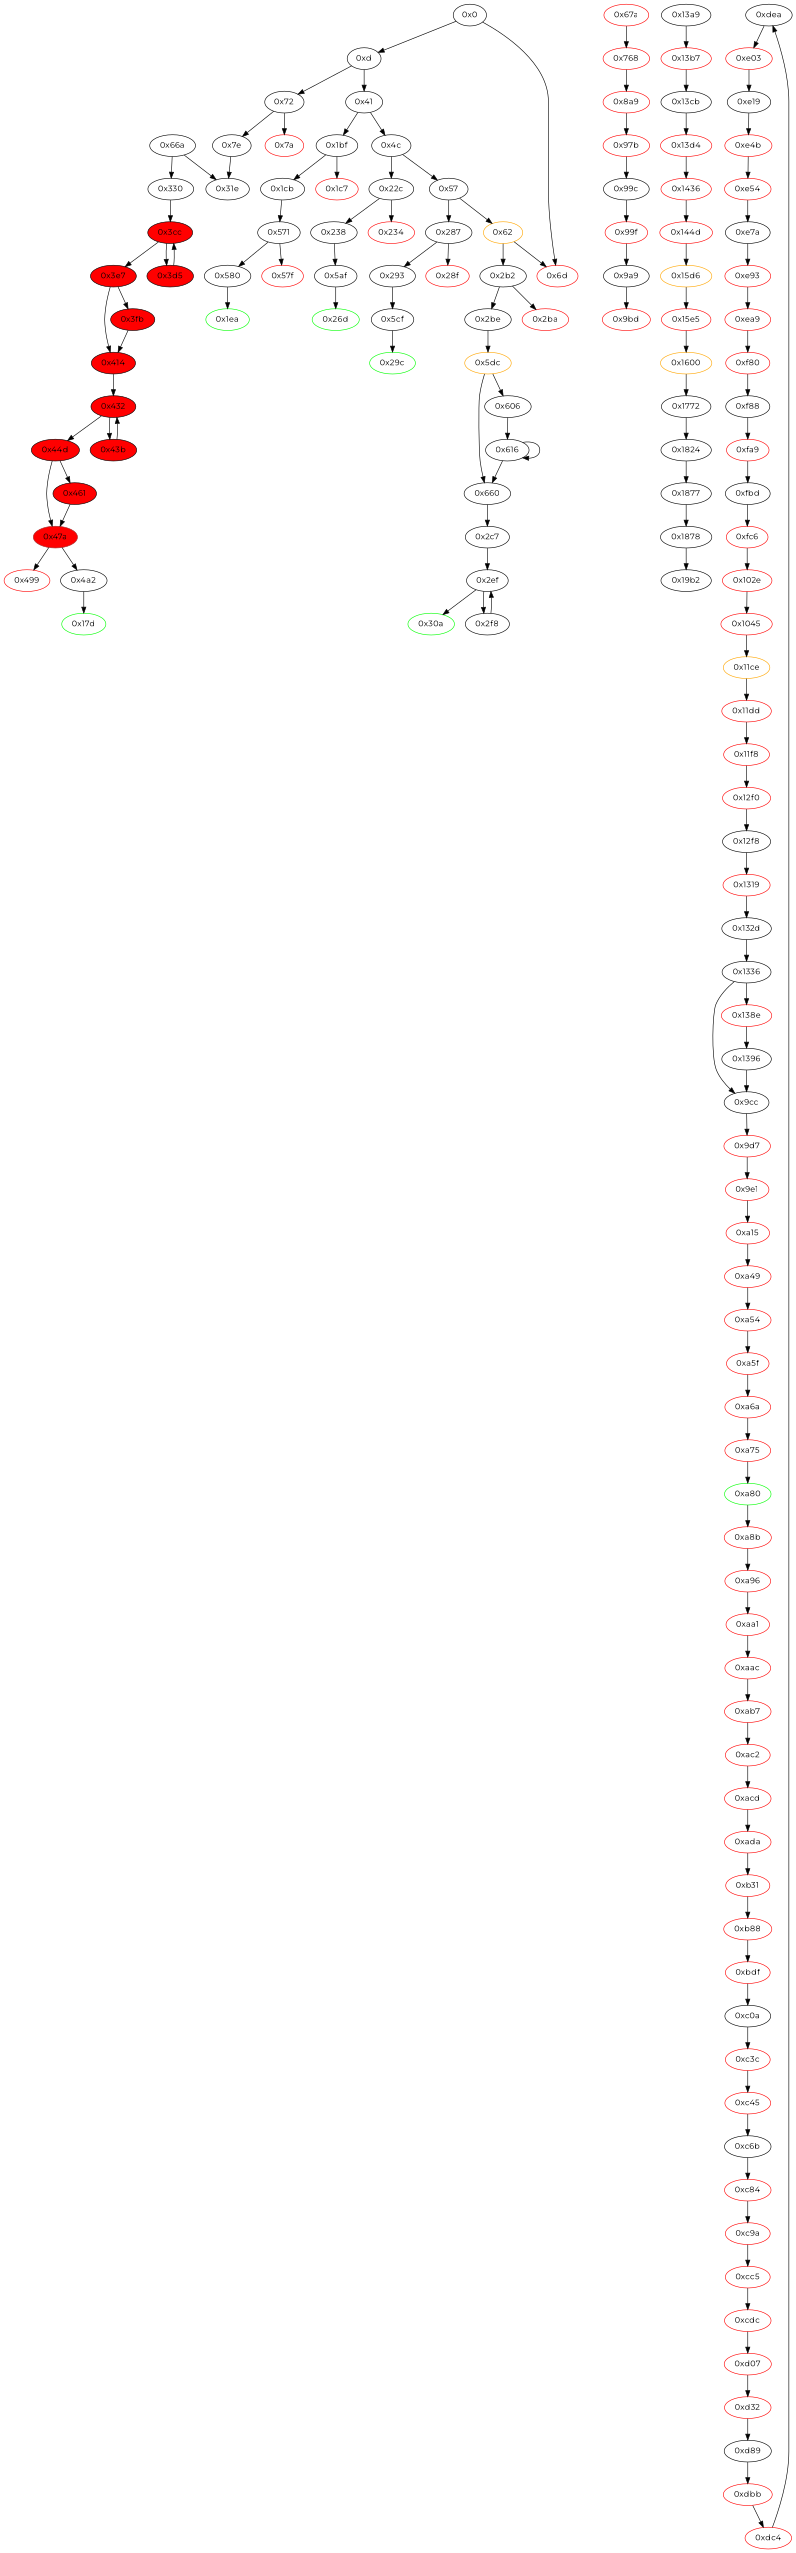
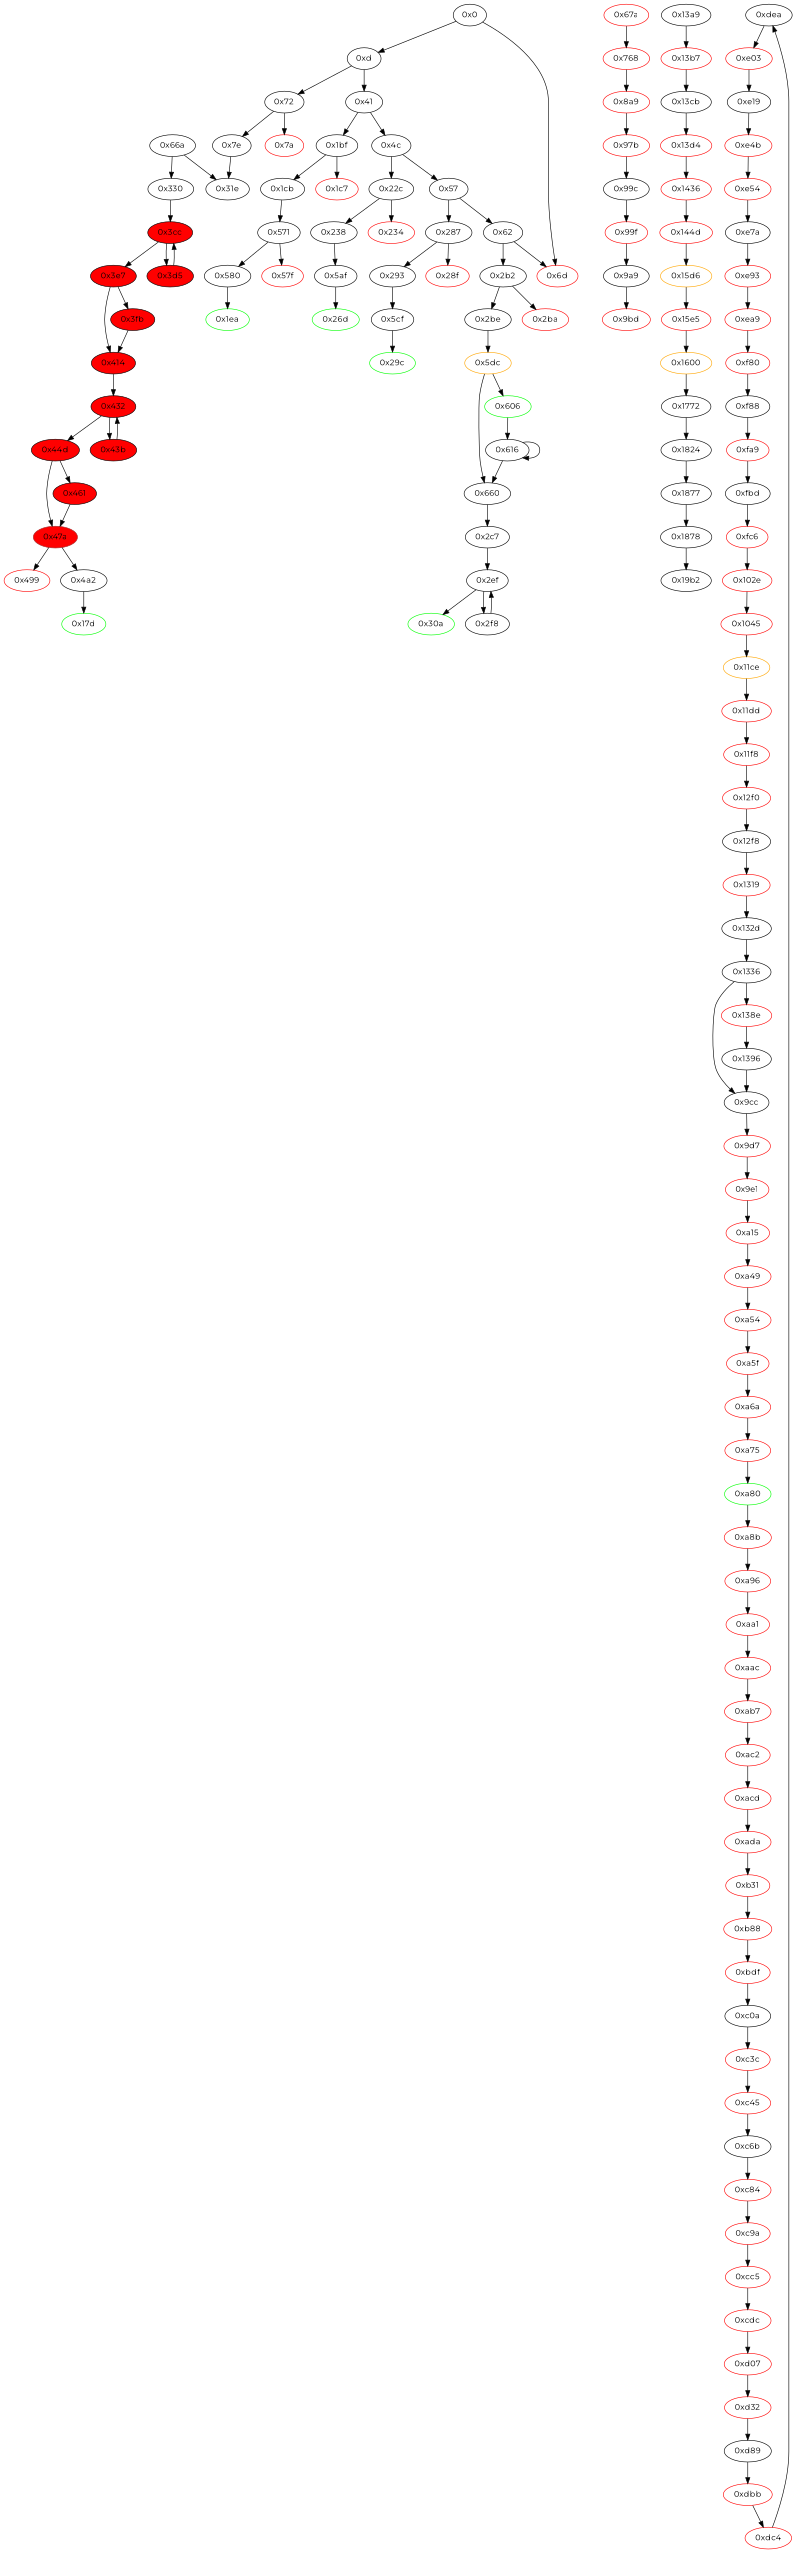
(503, 233) -> (503, 233)
(508, 407) -> (508, 407)
